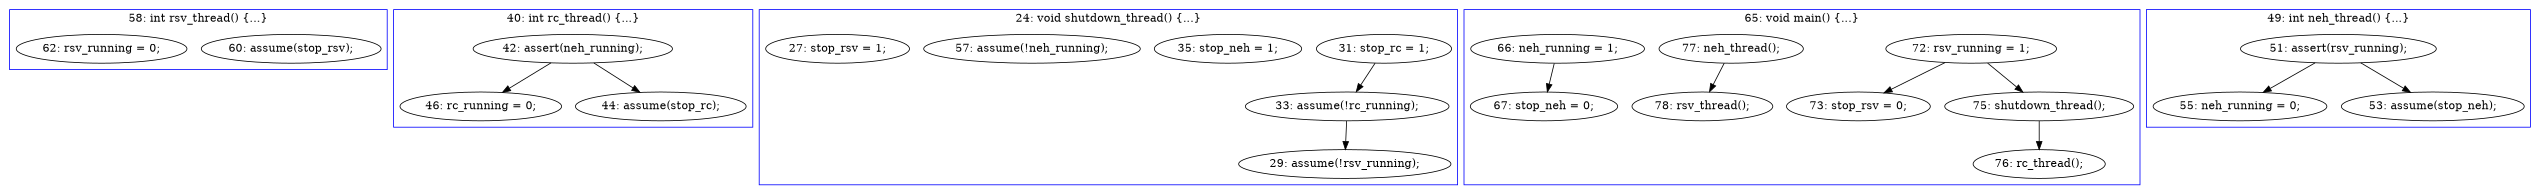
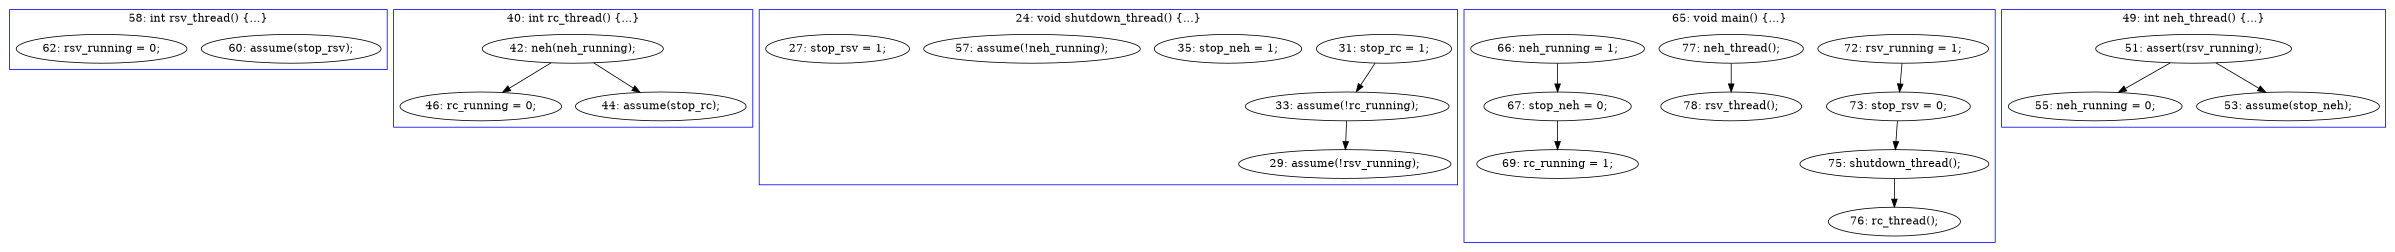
(573, 49) -> (573, 49)
(2002, 75) -> (1897, 131)
none -> (1558, 164)
